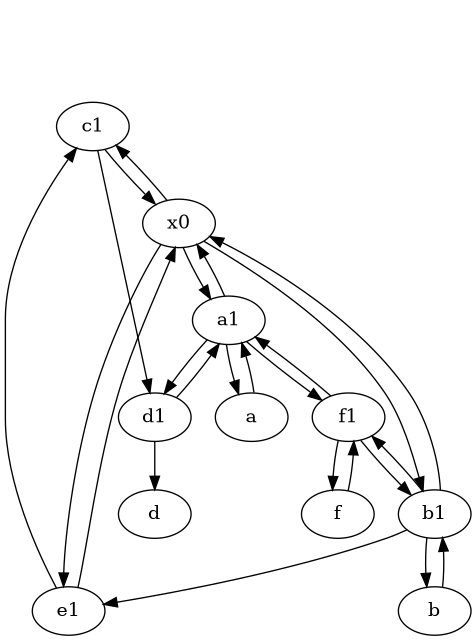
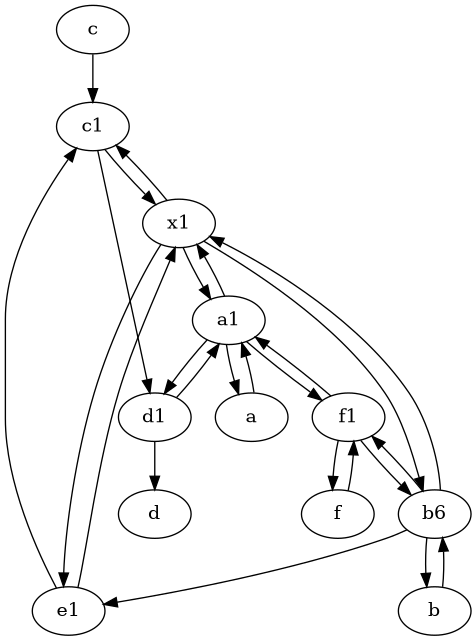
none -> (93, 30)
(179, 223) -> (179, 223)
(435, 514) -> (435, 514)
